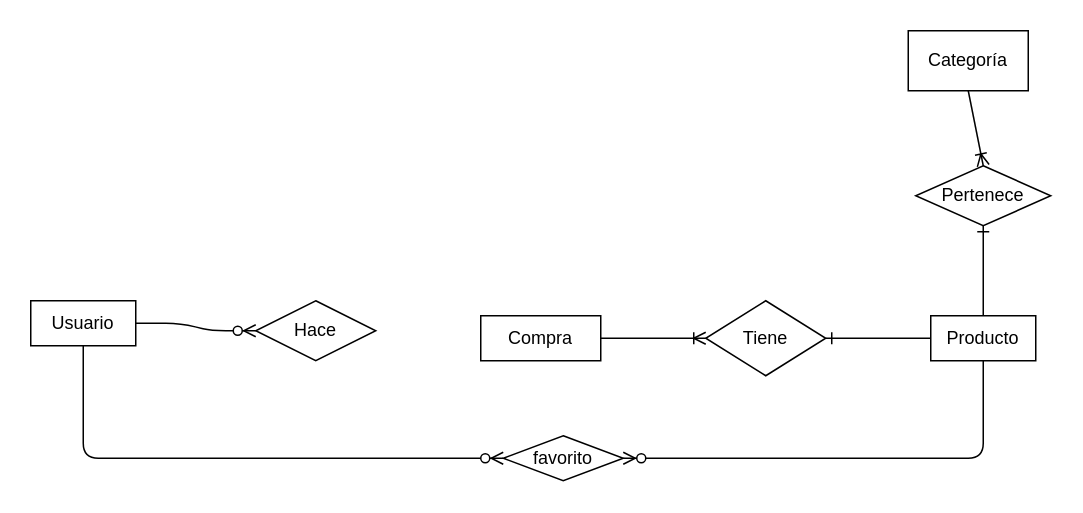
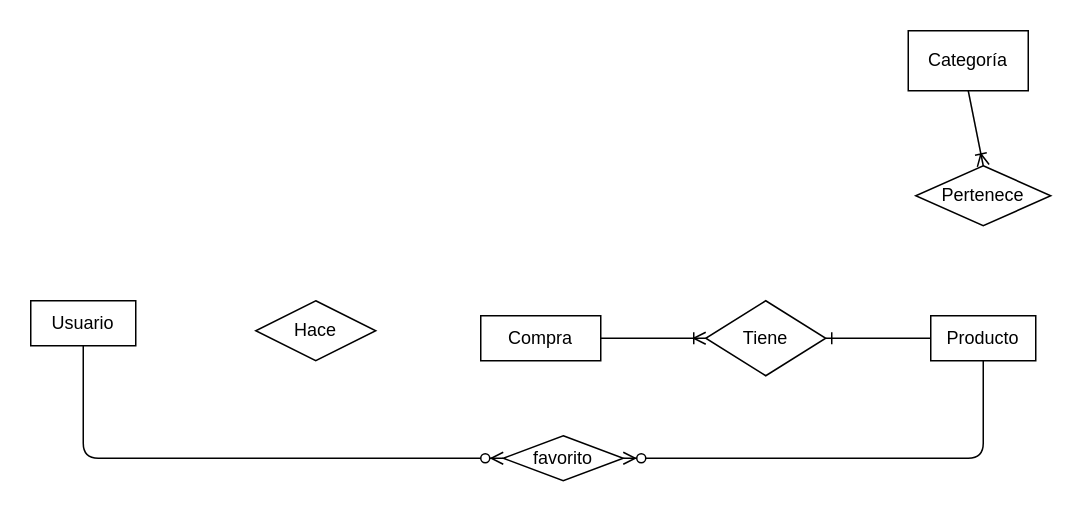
(983, 271) -> none
(198, 327) -> none
